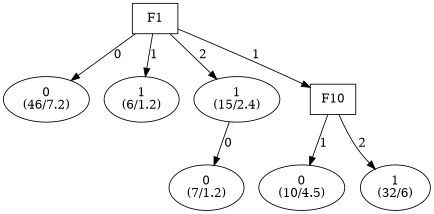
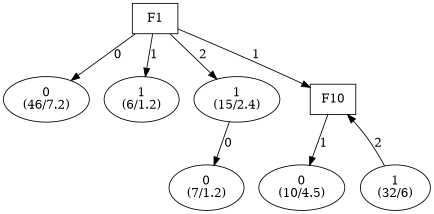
(352, 140) -> (370, 142)
